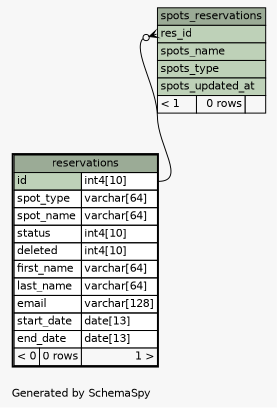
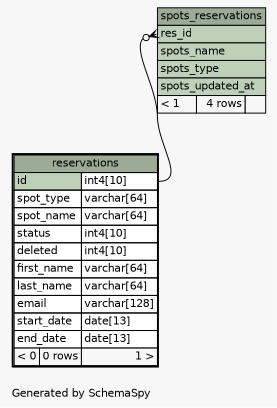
(224, 104) -> (224, 104)
